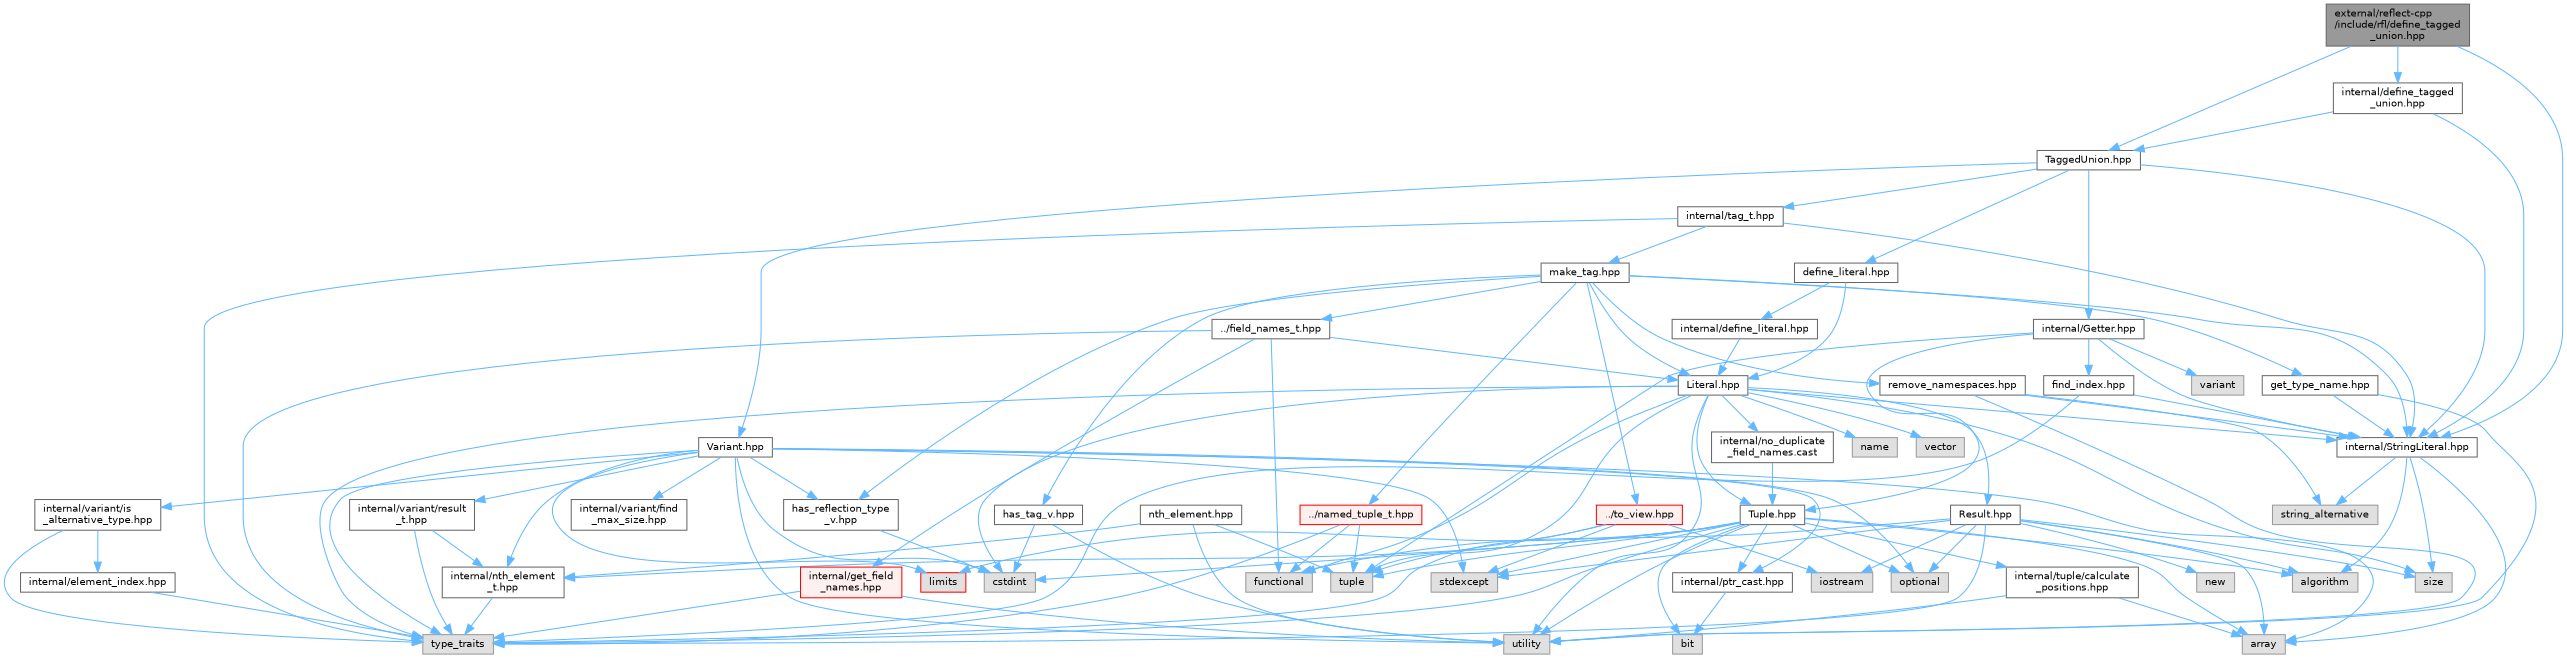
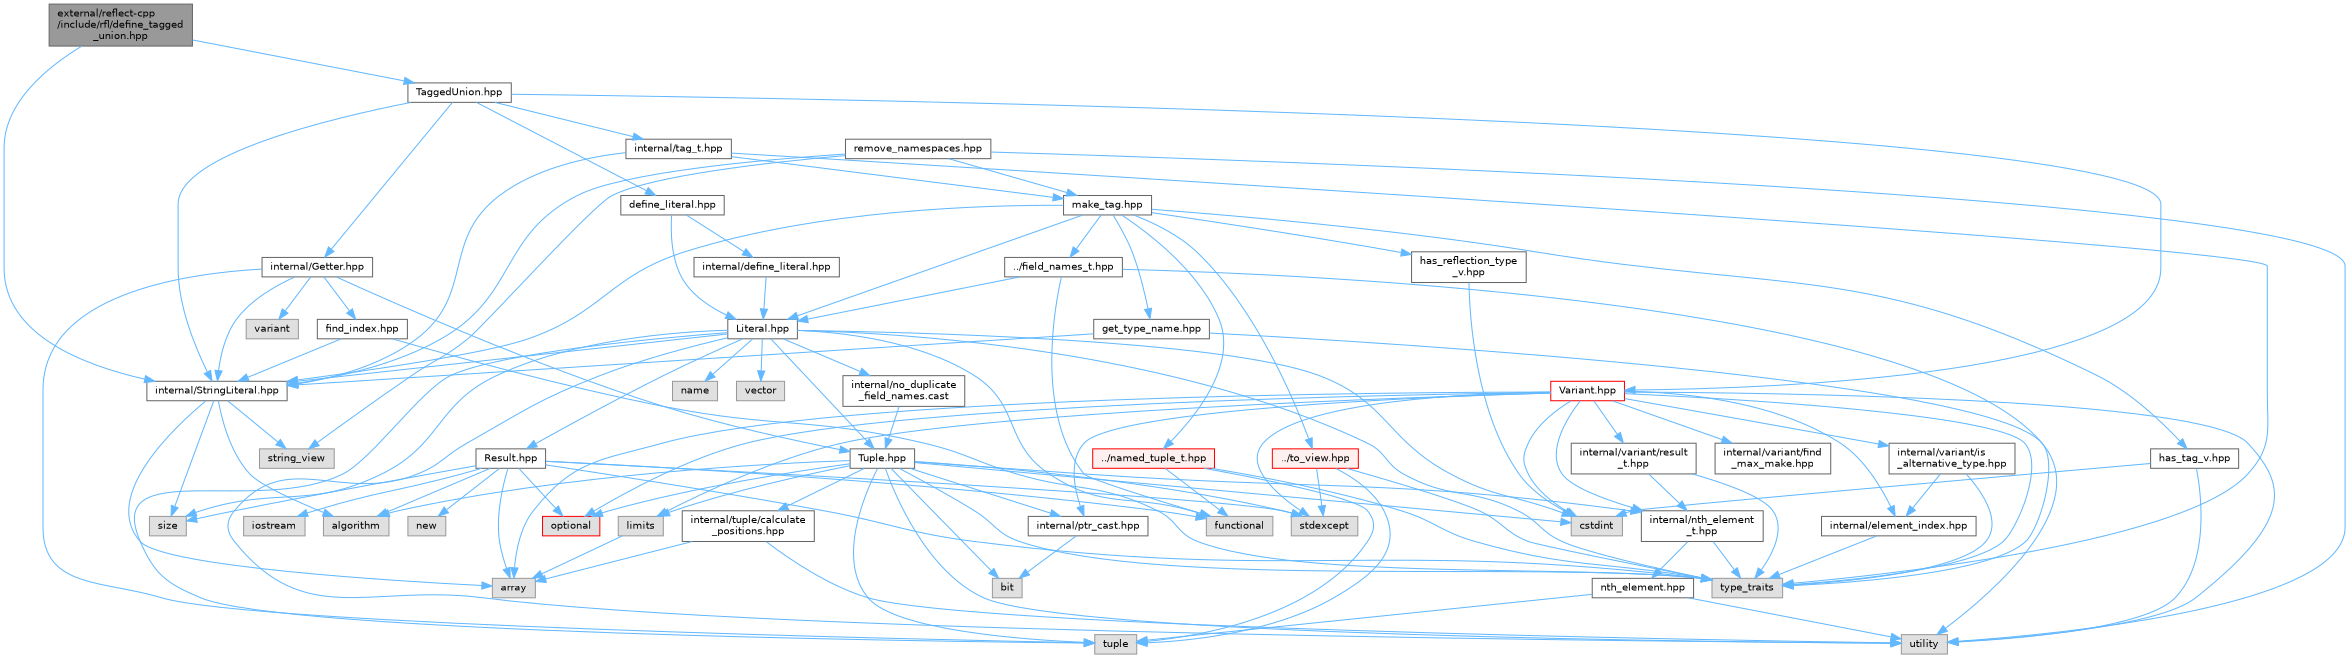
(2398, 98) -> none
(1713, 357) -> (1011, 176)
(736, 447) -> (1588, 391)
(779, 476) -> (1776, 414)
(629, 515) -> (1773, 459)
(2325, 515) -> (297, 459)
(1724, 542) -> none
(872, 553) -> (1674, 556)
(2111, 556) -> (582, 555)
(851, 582) -> none
(943, 582) -> (641, 526)
(1920, 582) -> (571, 526)
